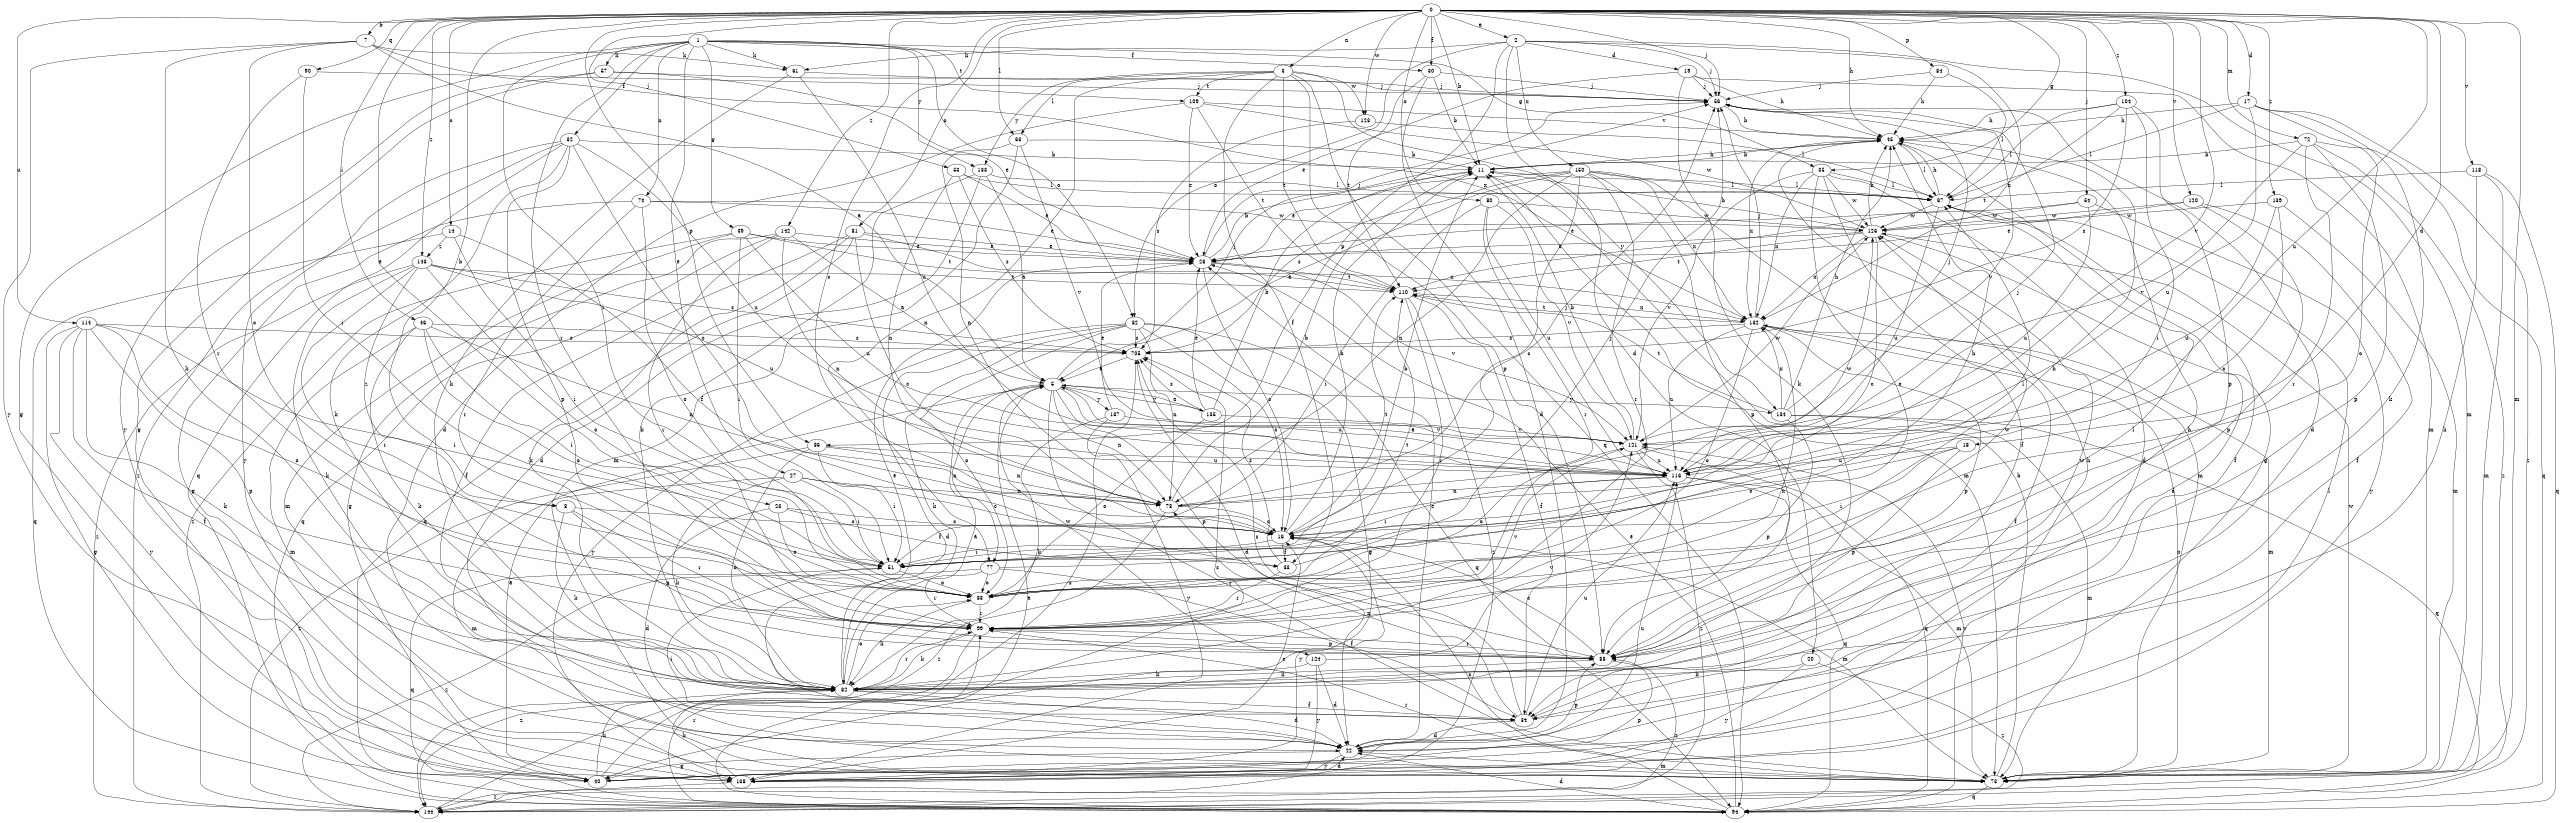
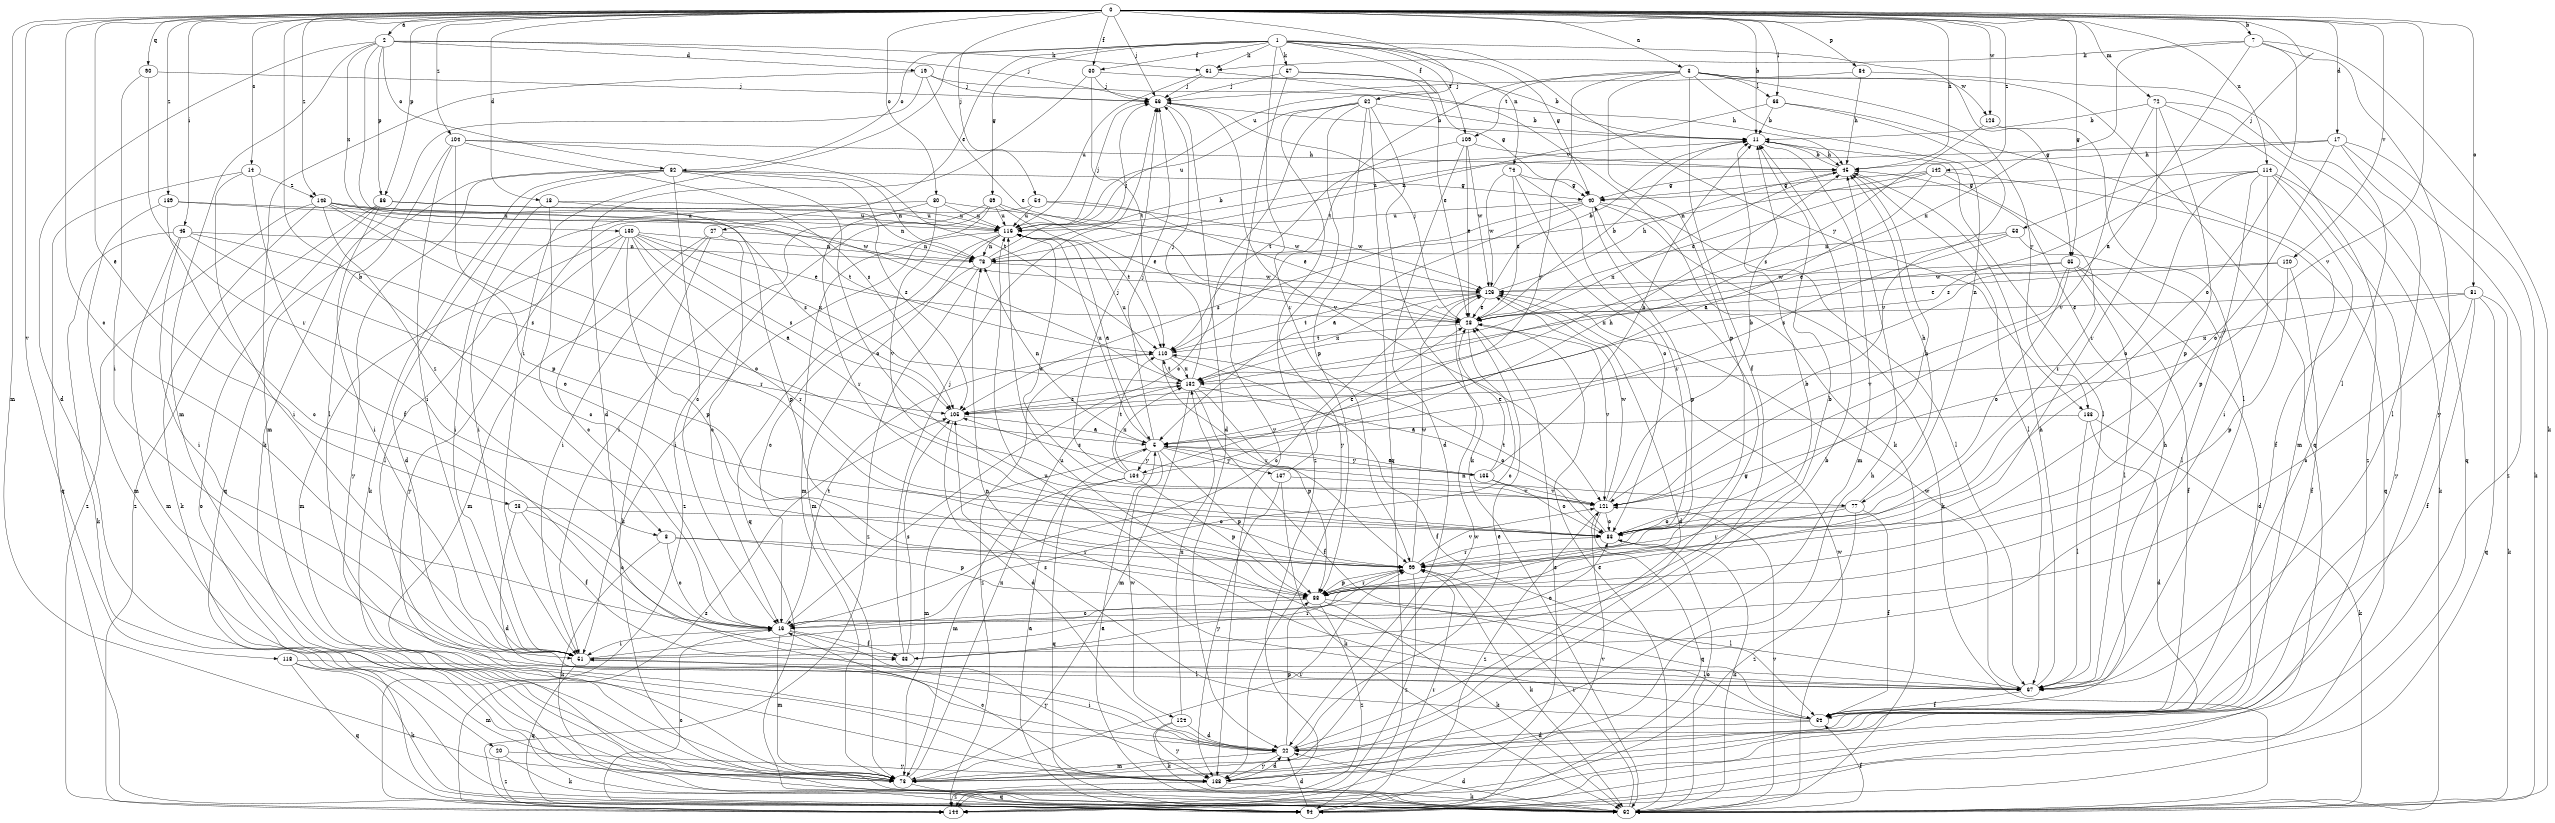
(1795, 135) -> (1469, 129)
(1580, 170) -> (629, 232)
(1136, 354) -> (955, 415)
(1230, 583) -> (927, 614)
